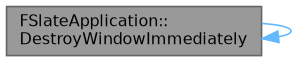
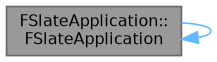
(134, 31) -> (94, 31)
